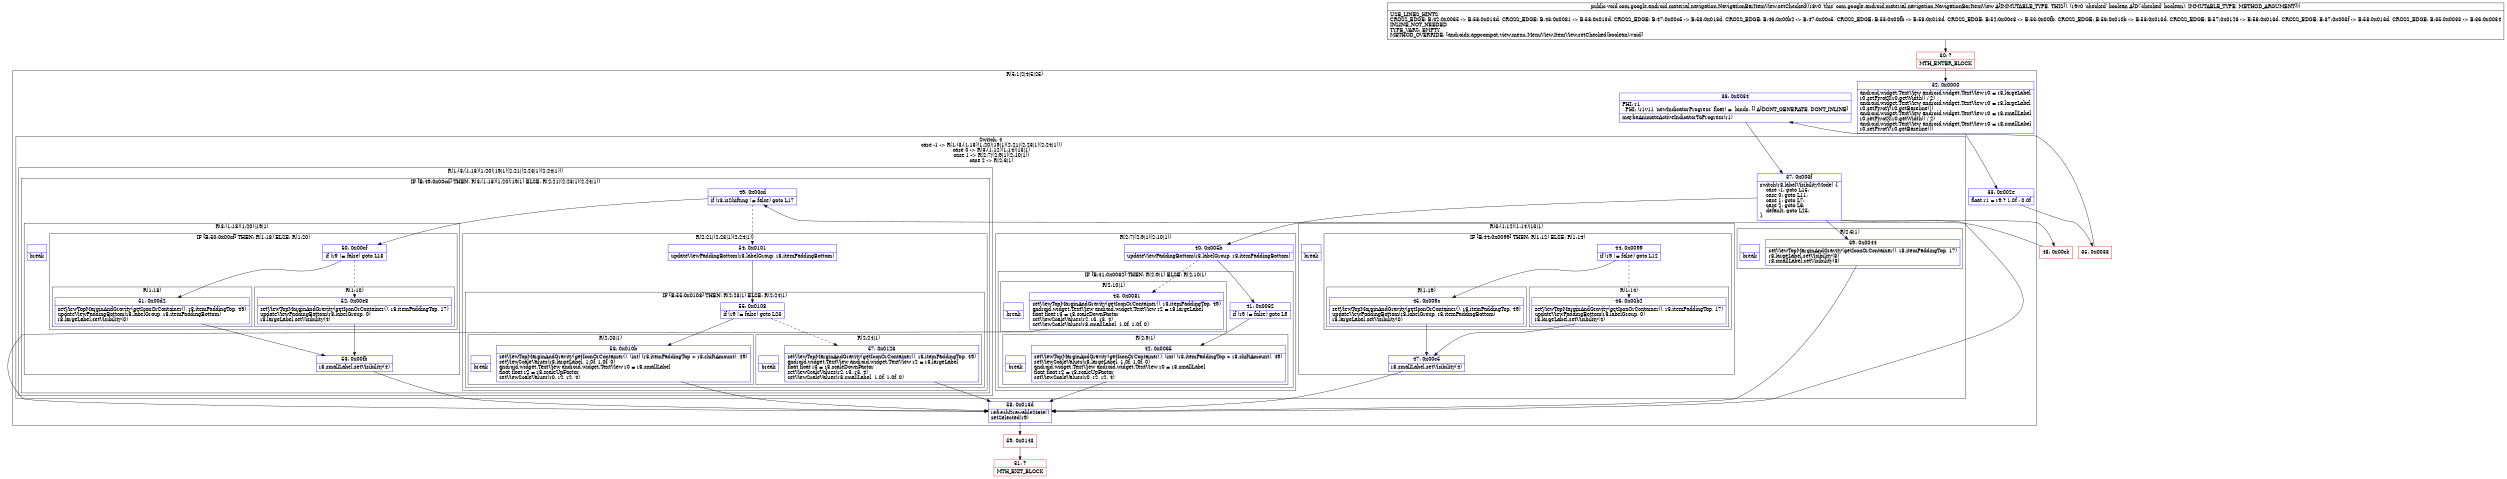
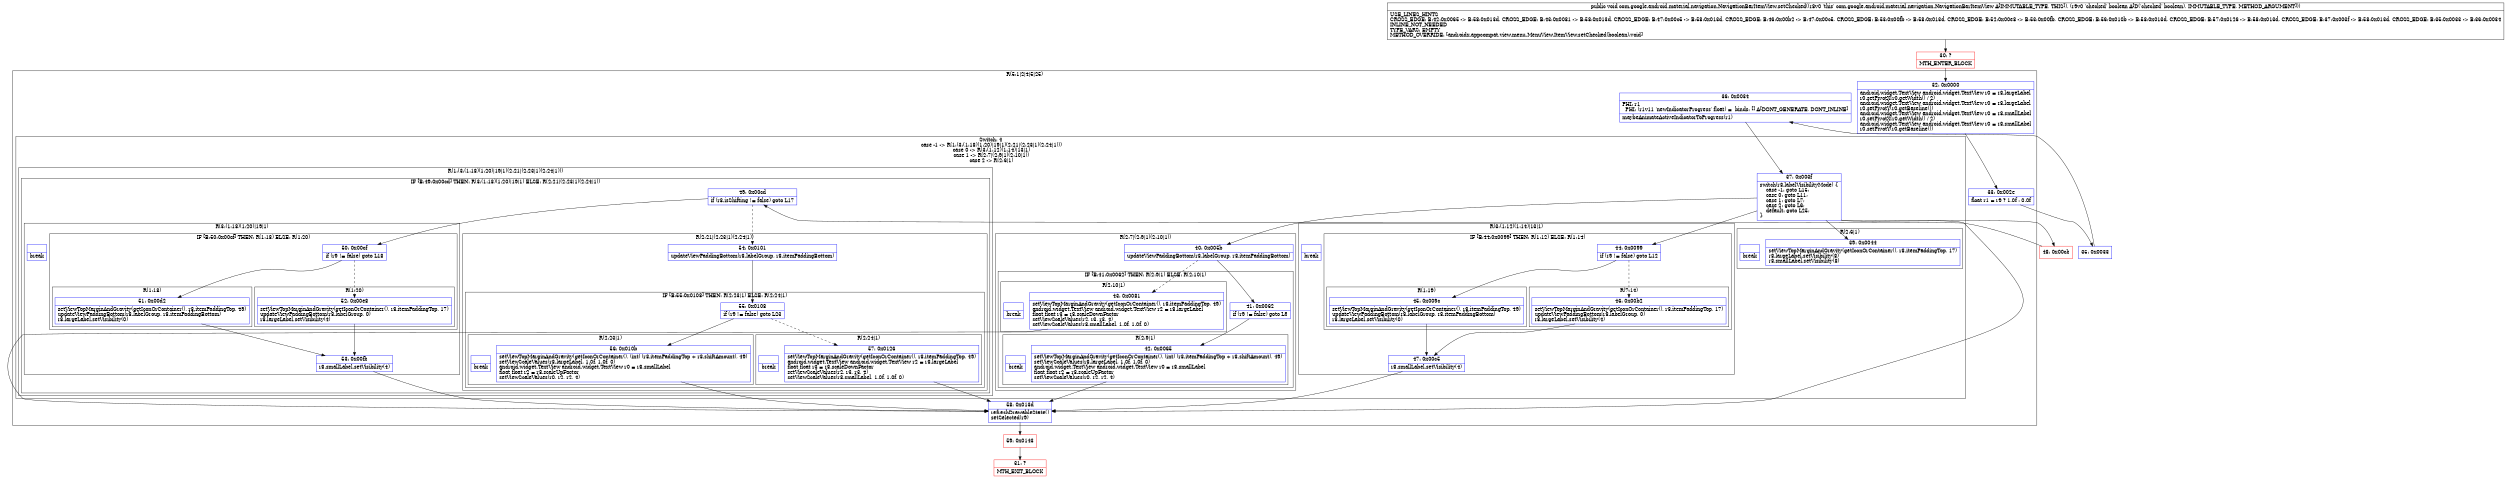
none -> (1706, 227)
(2095, 252) -> (2095, 252)
(355, 291) -> (355, 291)
(1629, 291) -> (1629, 291)
(1487, 406) -> none
